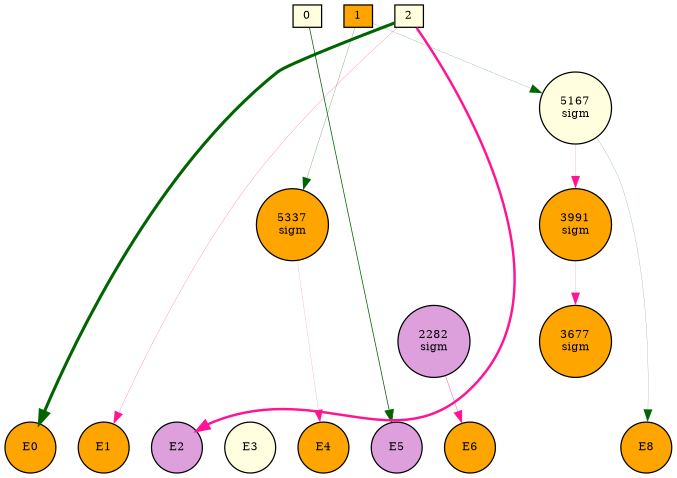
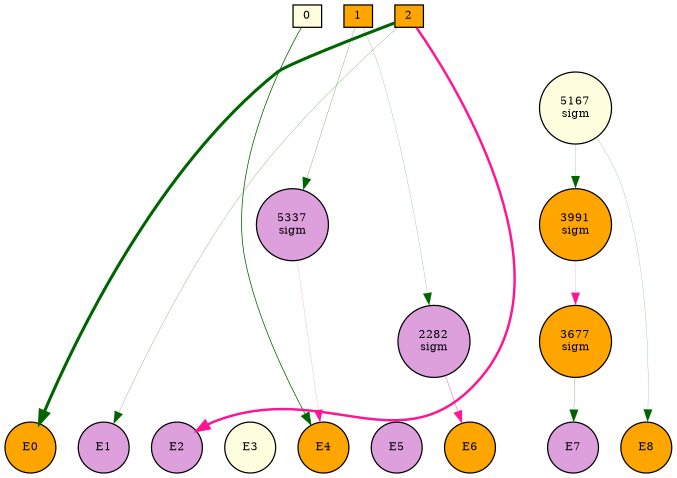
(409, 16) -> (409, 16)
(452, 56) -> (403, 158)
(576, 160) -> (576, 160)
(235, 203) -> (235, 203)
(349, 219) -> (242, 221)
(292, 225) -> (292, 225)
(104, 448) -> (104, 448)
none -> (573, 448)
